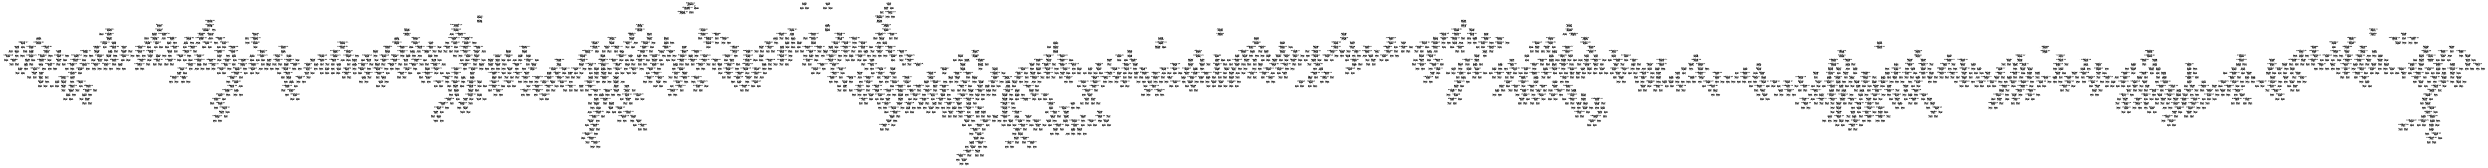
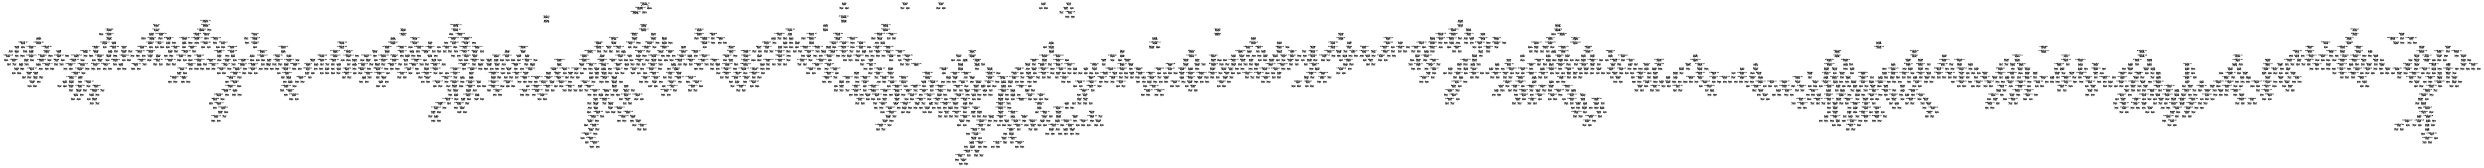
(1208, 78) -> none
